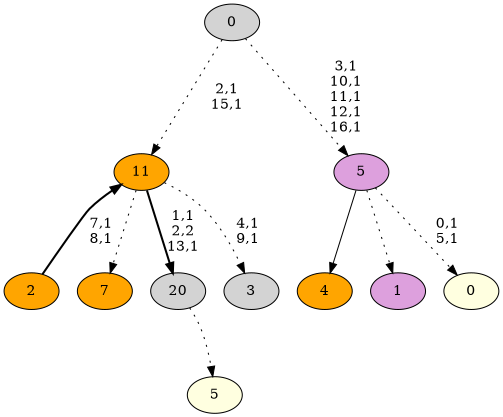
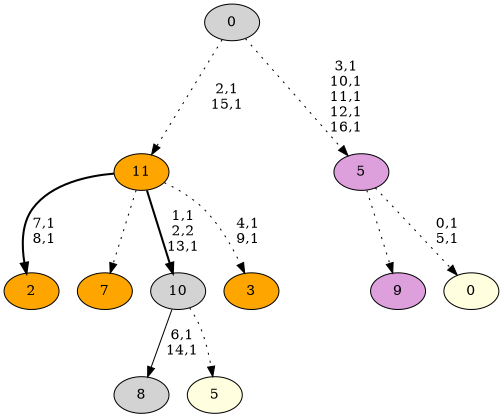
(74, 229) -> (45, 196)
(178, 291) -> (178, 291)
(251, 291) -> (251, 291)
(325, 291) -> none
(398, 291) -> (398, 291)
none -> (142, 395)
